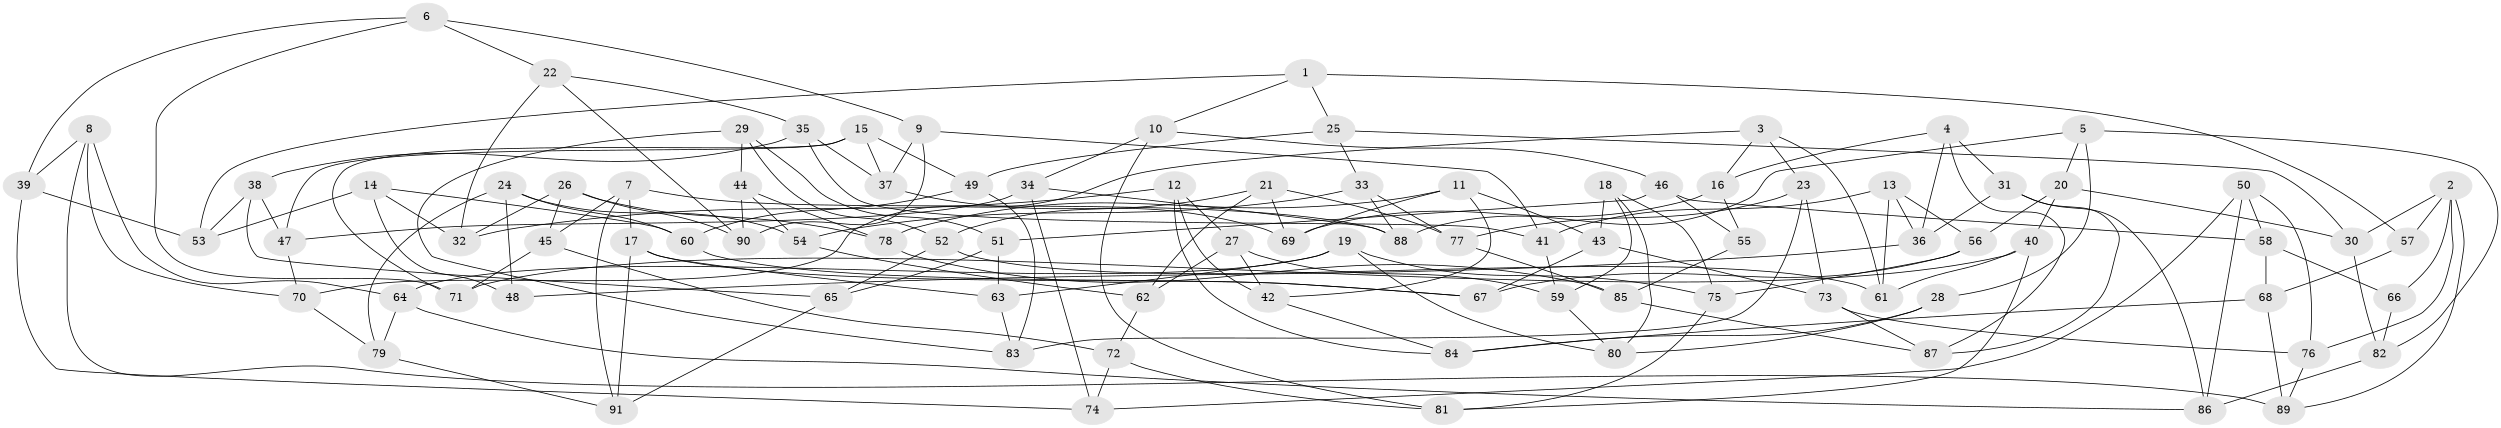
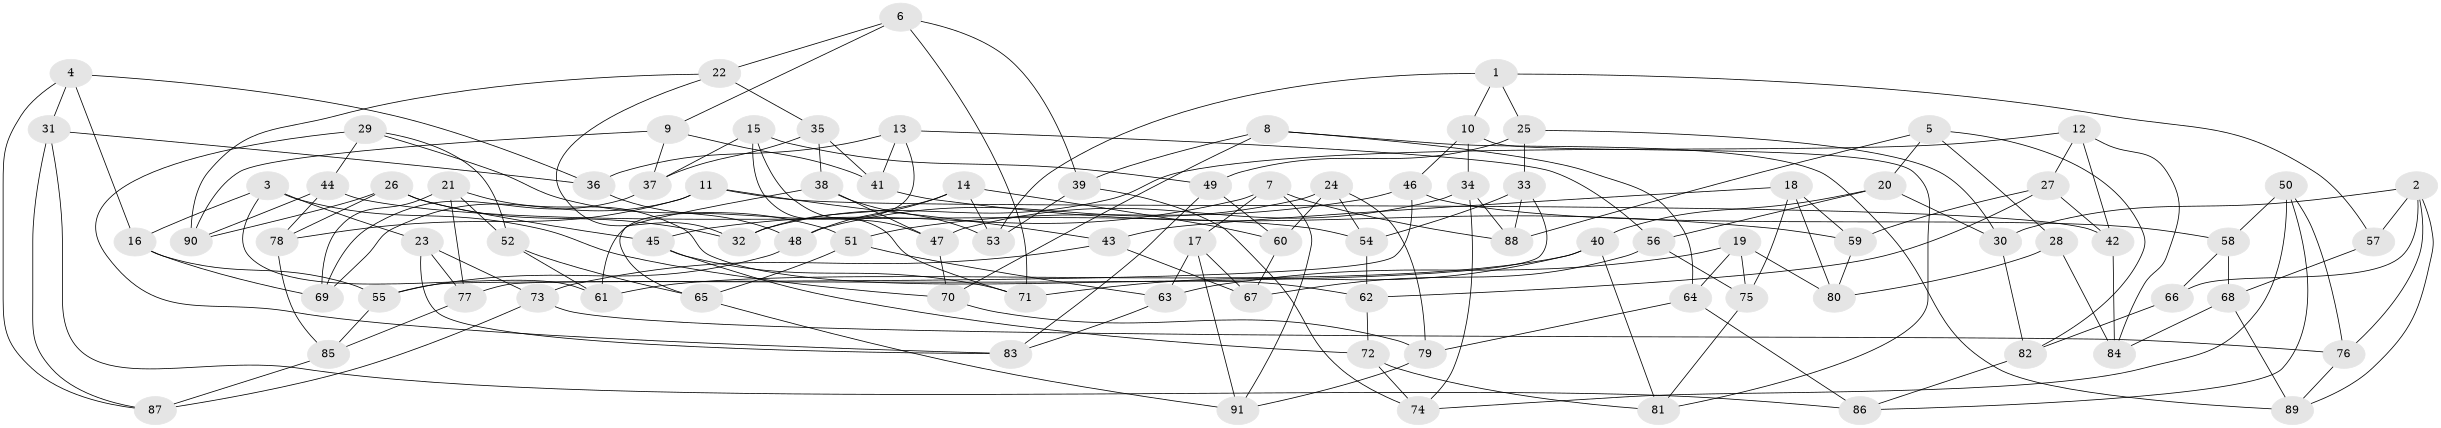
none -> (580, 276)
